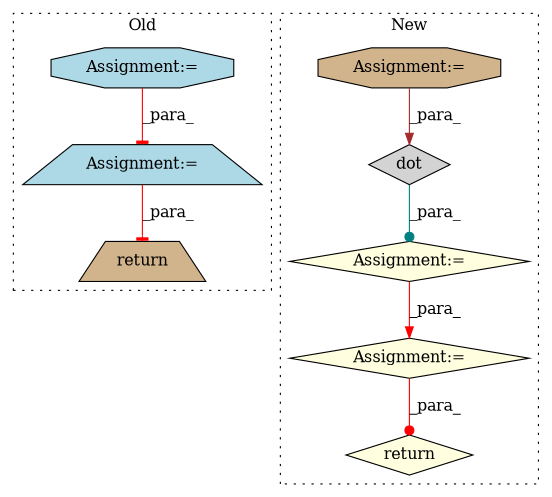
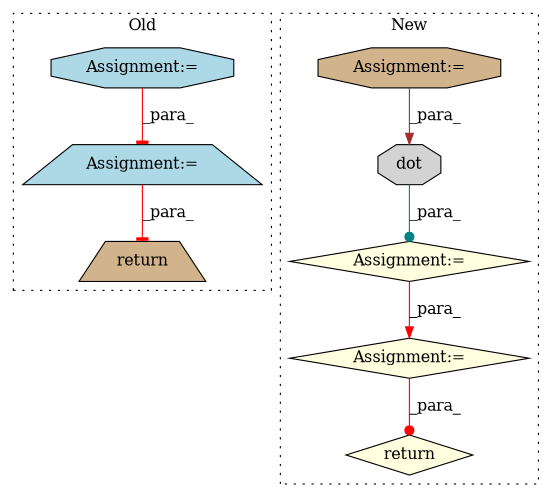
(409, 165) -> (409, 165)
